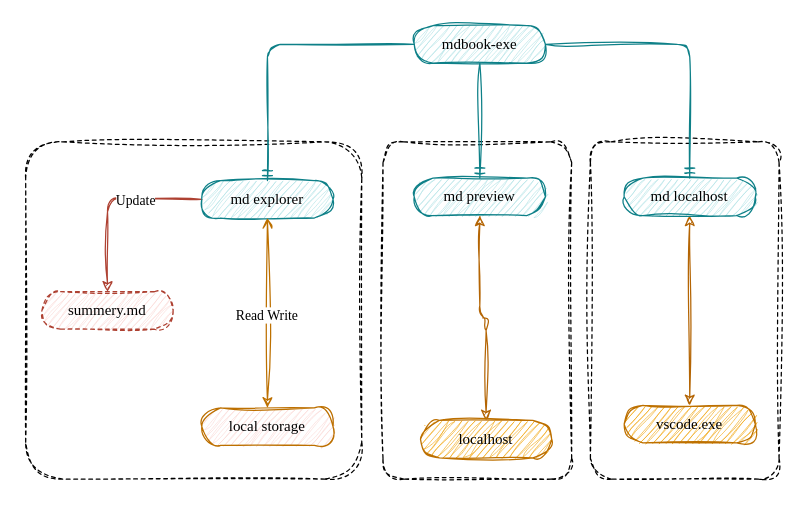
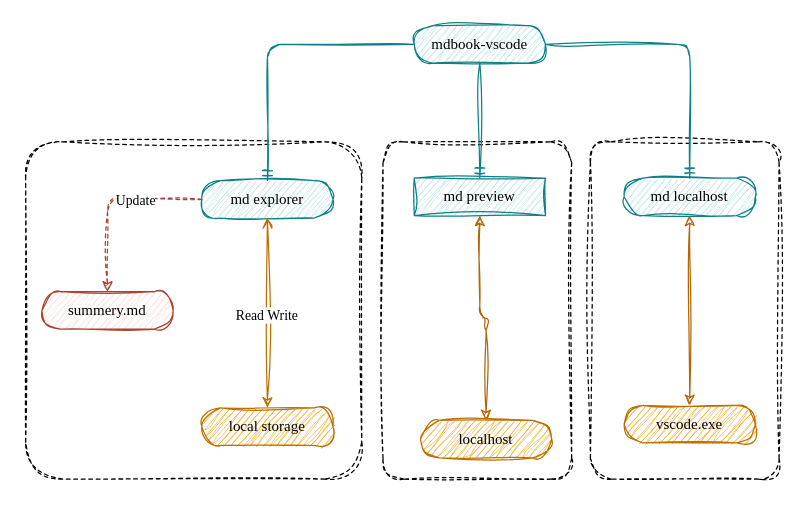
(480, 44) -> (480, 44)
(480, 197) -> (480, 197)
(108, 240) -> (108, 240)
(108, 311) -> (108, 311)
(268, 427) -> (268, 427)
